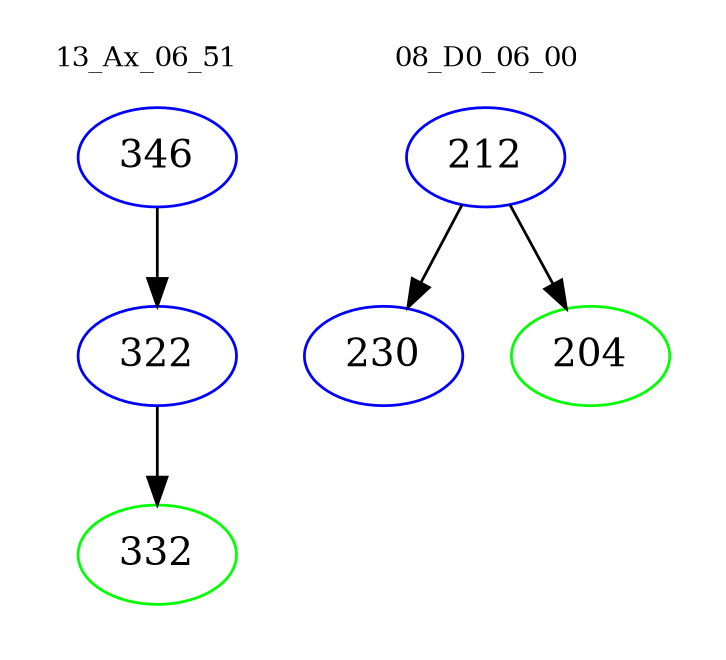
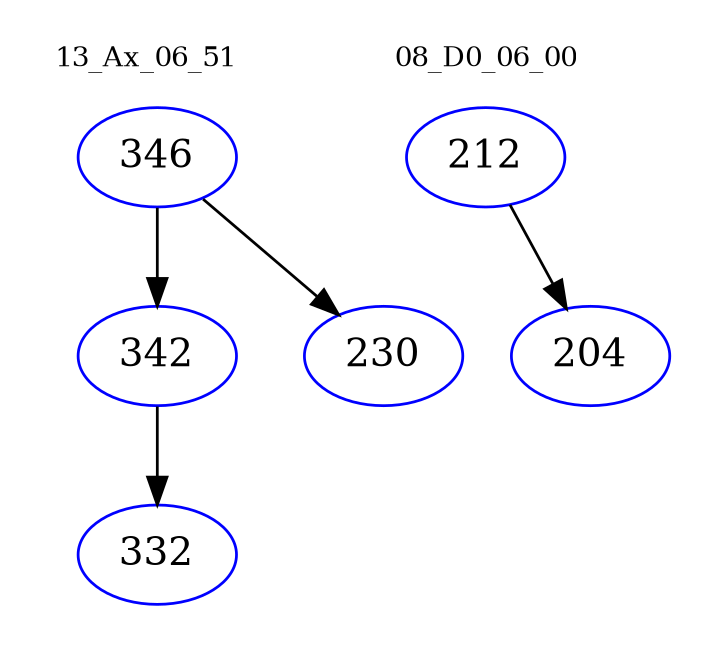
(441, 244) -> (240, 231)
(157, 356) -> (157, 356)
(591, 356) -> (591, 356)
(157, 555) -> (157, 555)
